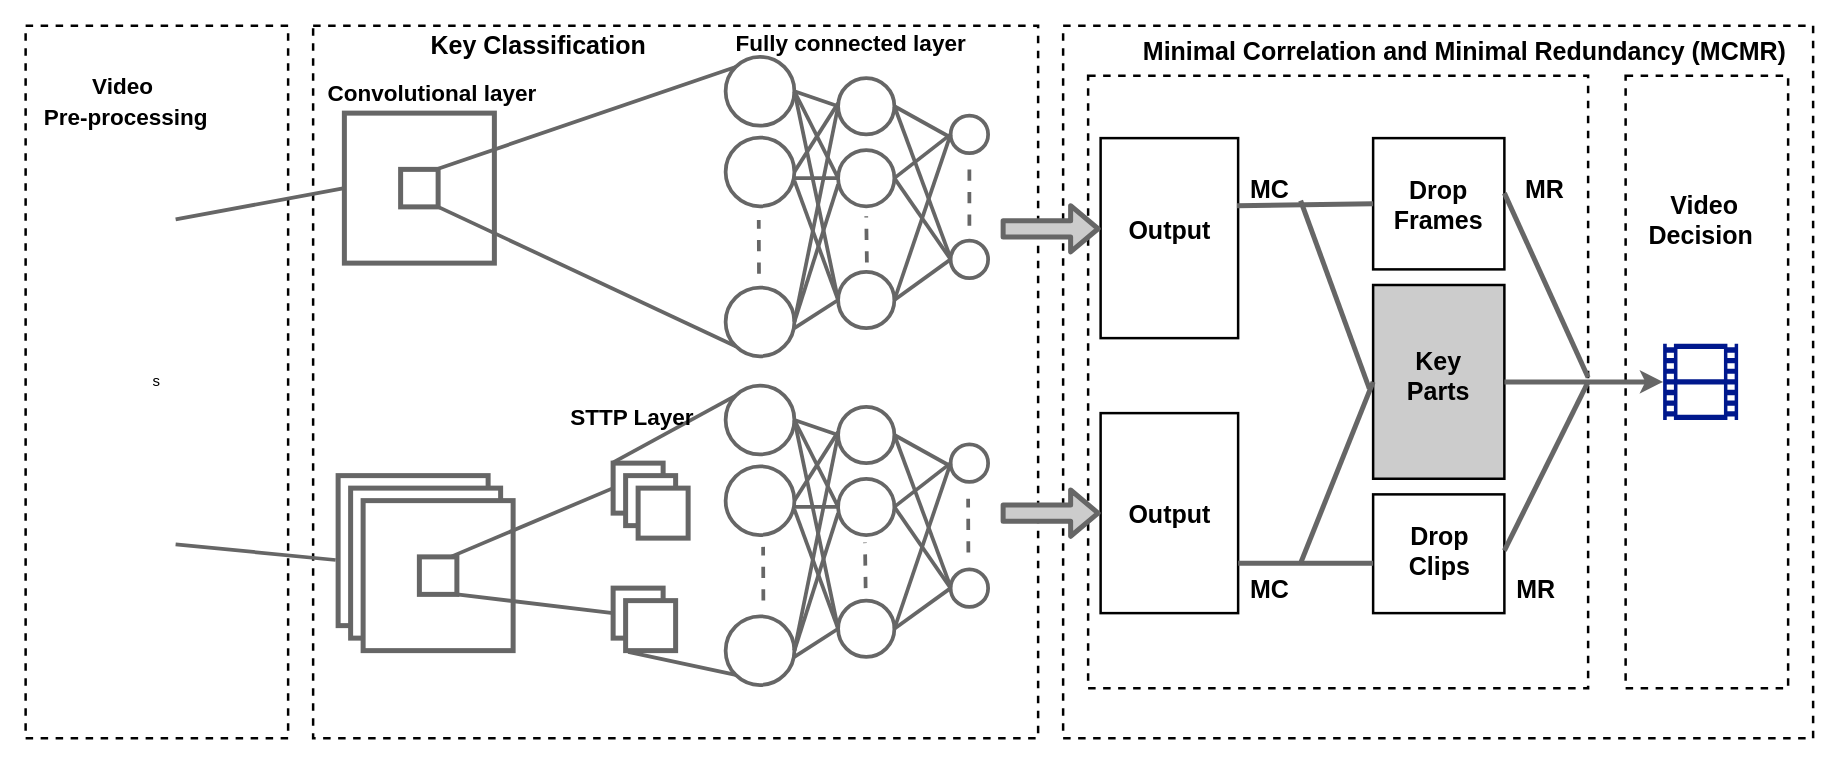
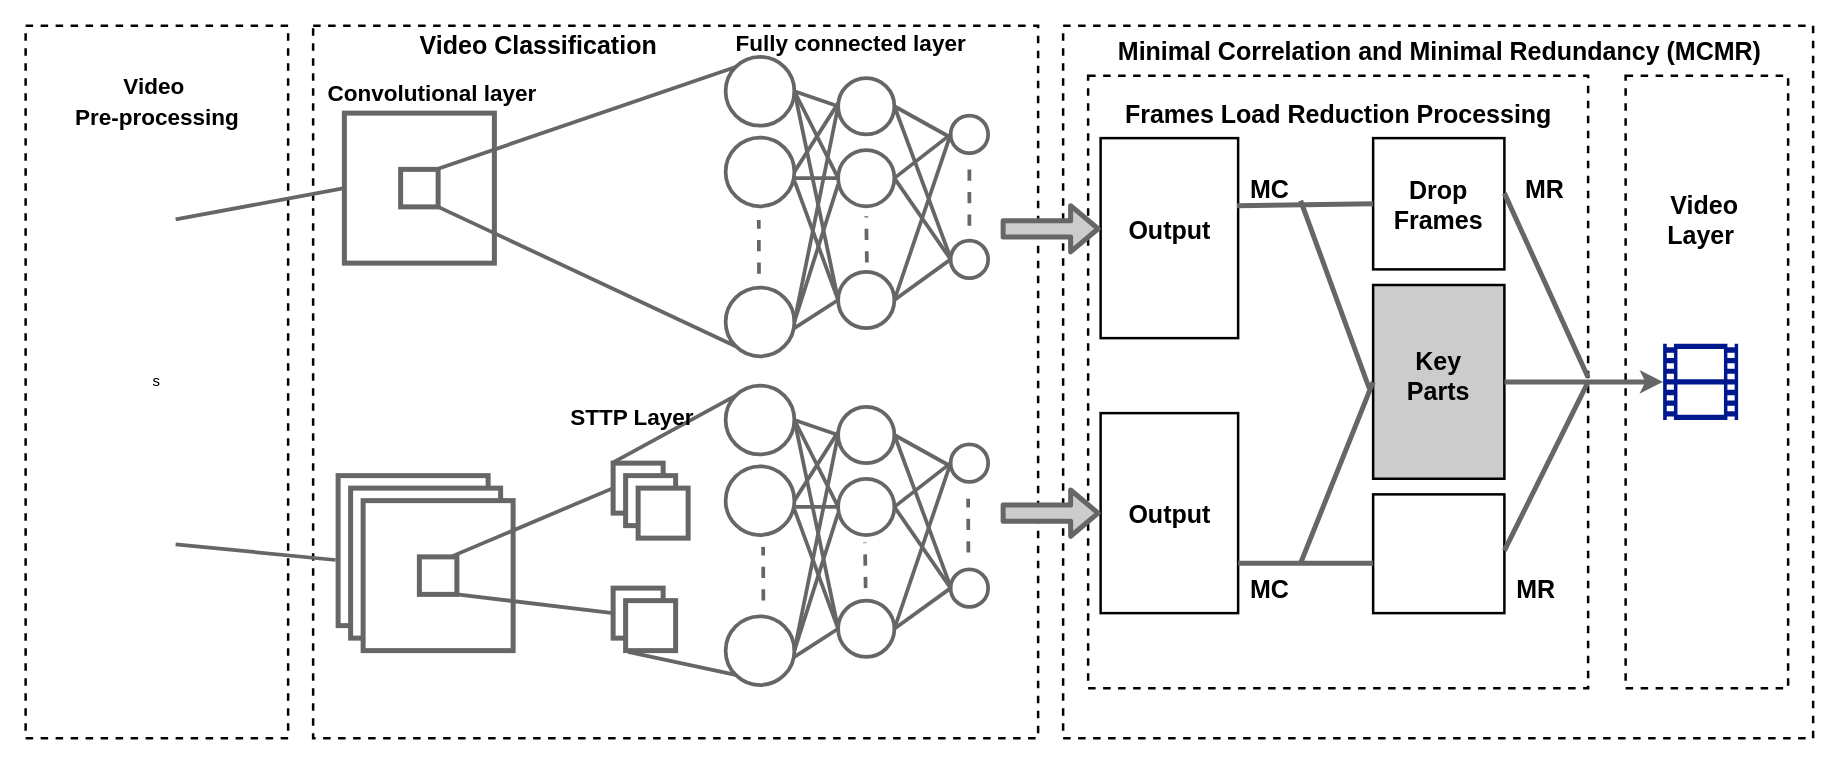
(539, 44) -> (539, 44)
(1464, 51) -> (1439, 51)
(126, 101) -> (157, 101)
none -> (1338, 113)
(1701, 219) -> (1701, 219)
(1439, 551) -> none
